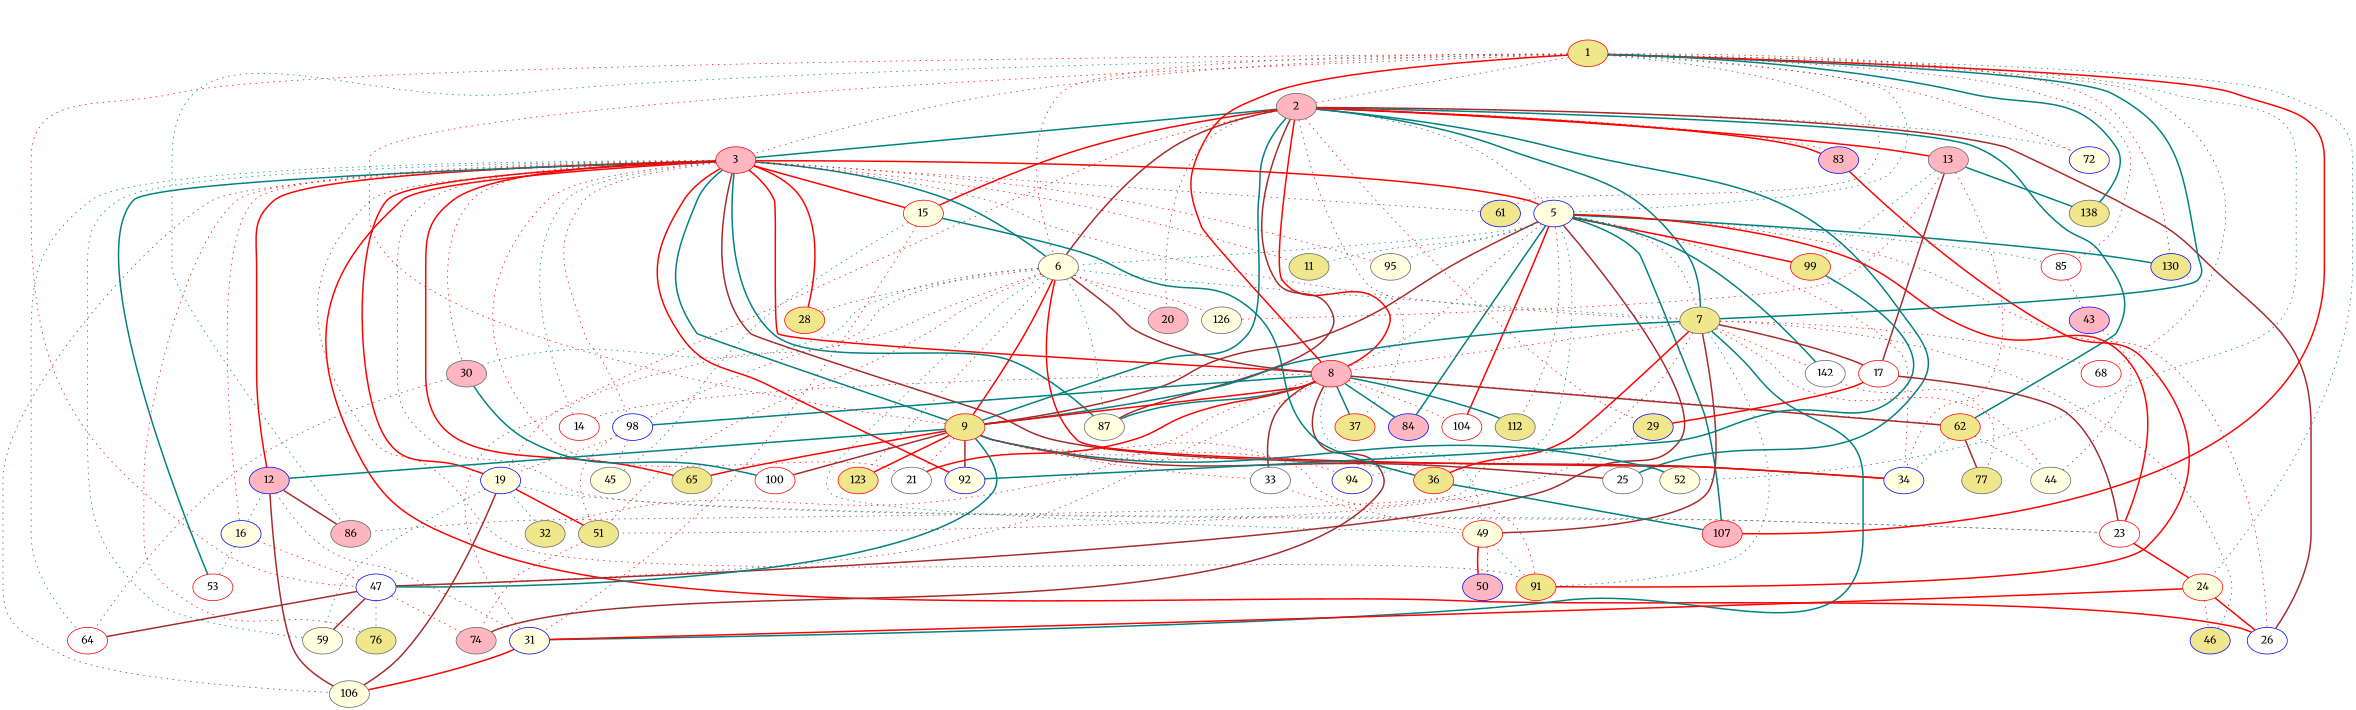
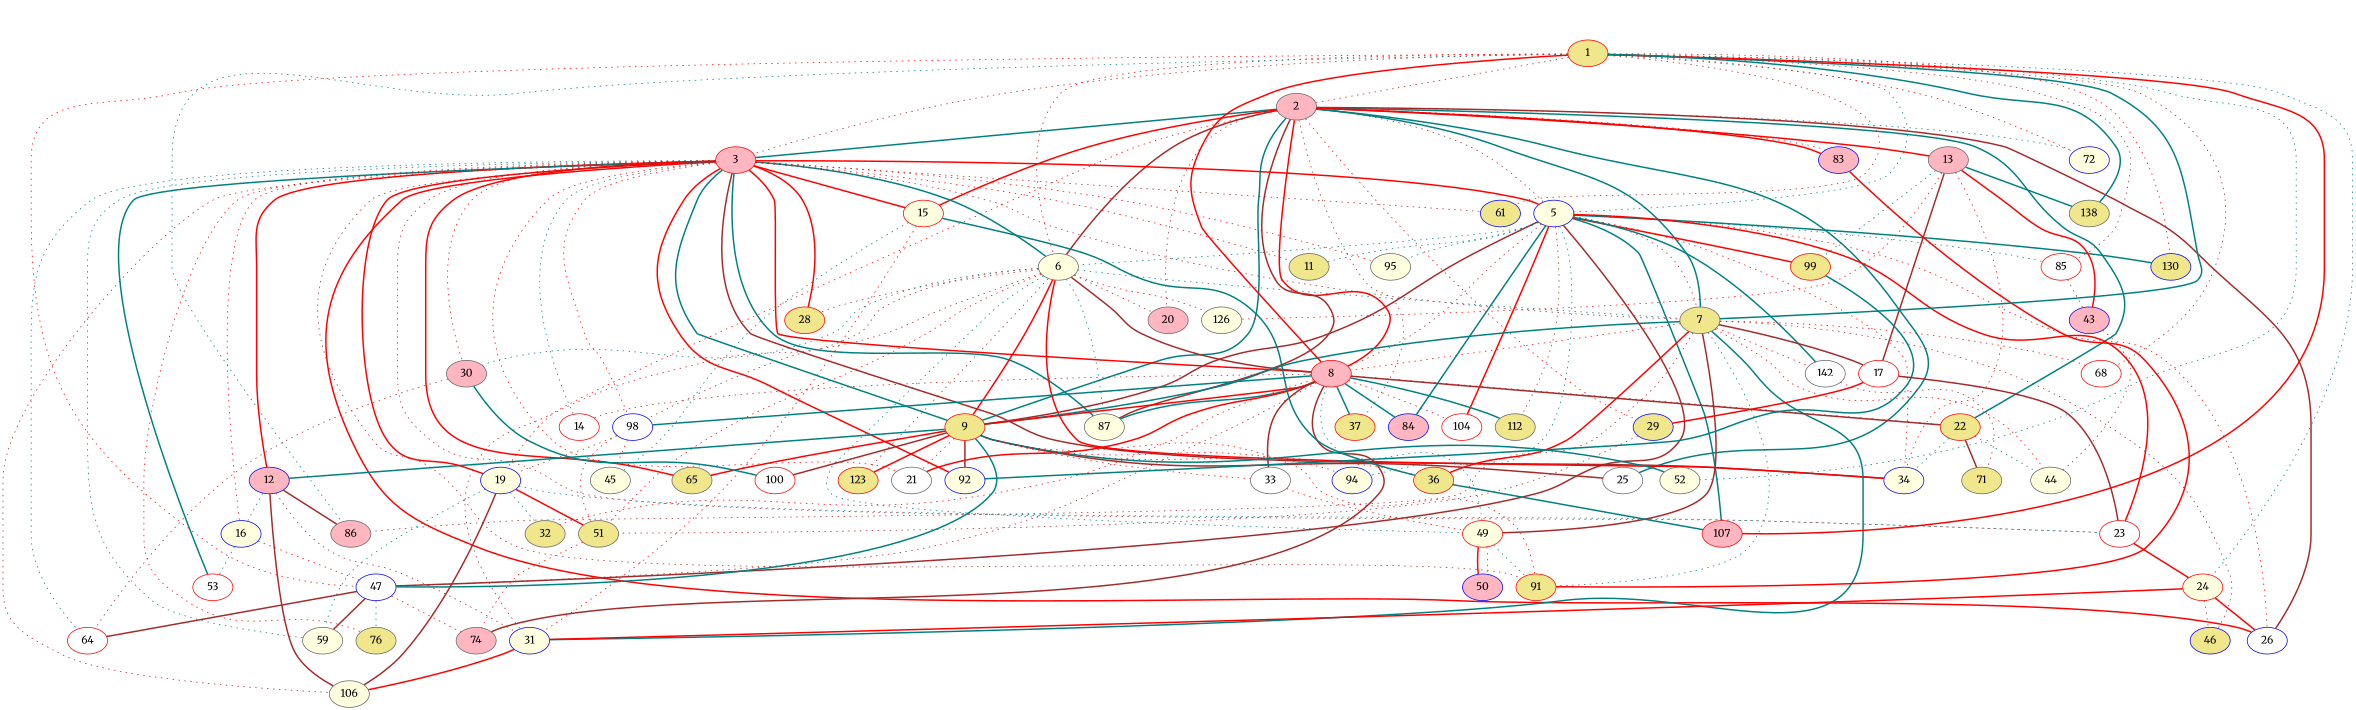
(621, 109) -> none
none -> (2046, 231)
(1960, 427) -> (1960, 427)
(1982, 480) -> (1982, 480)
